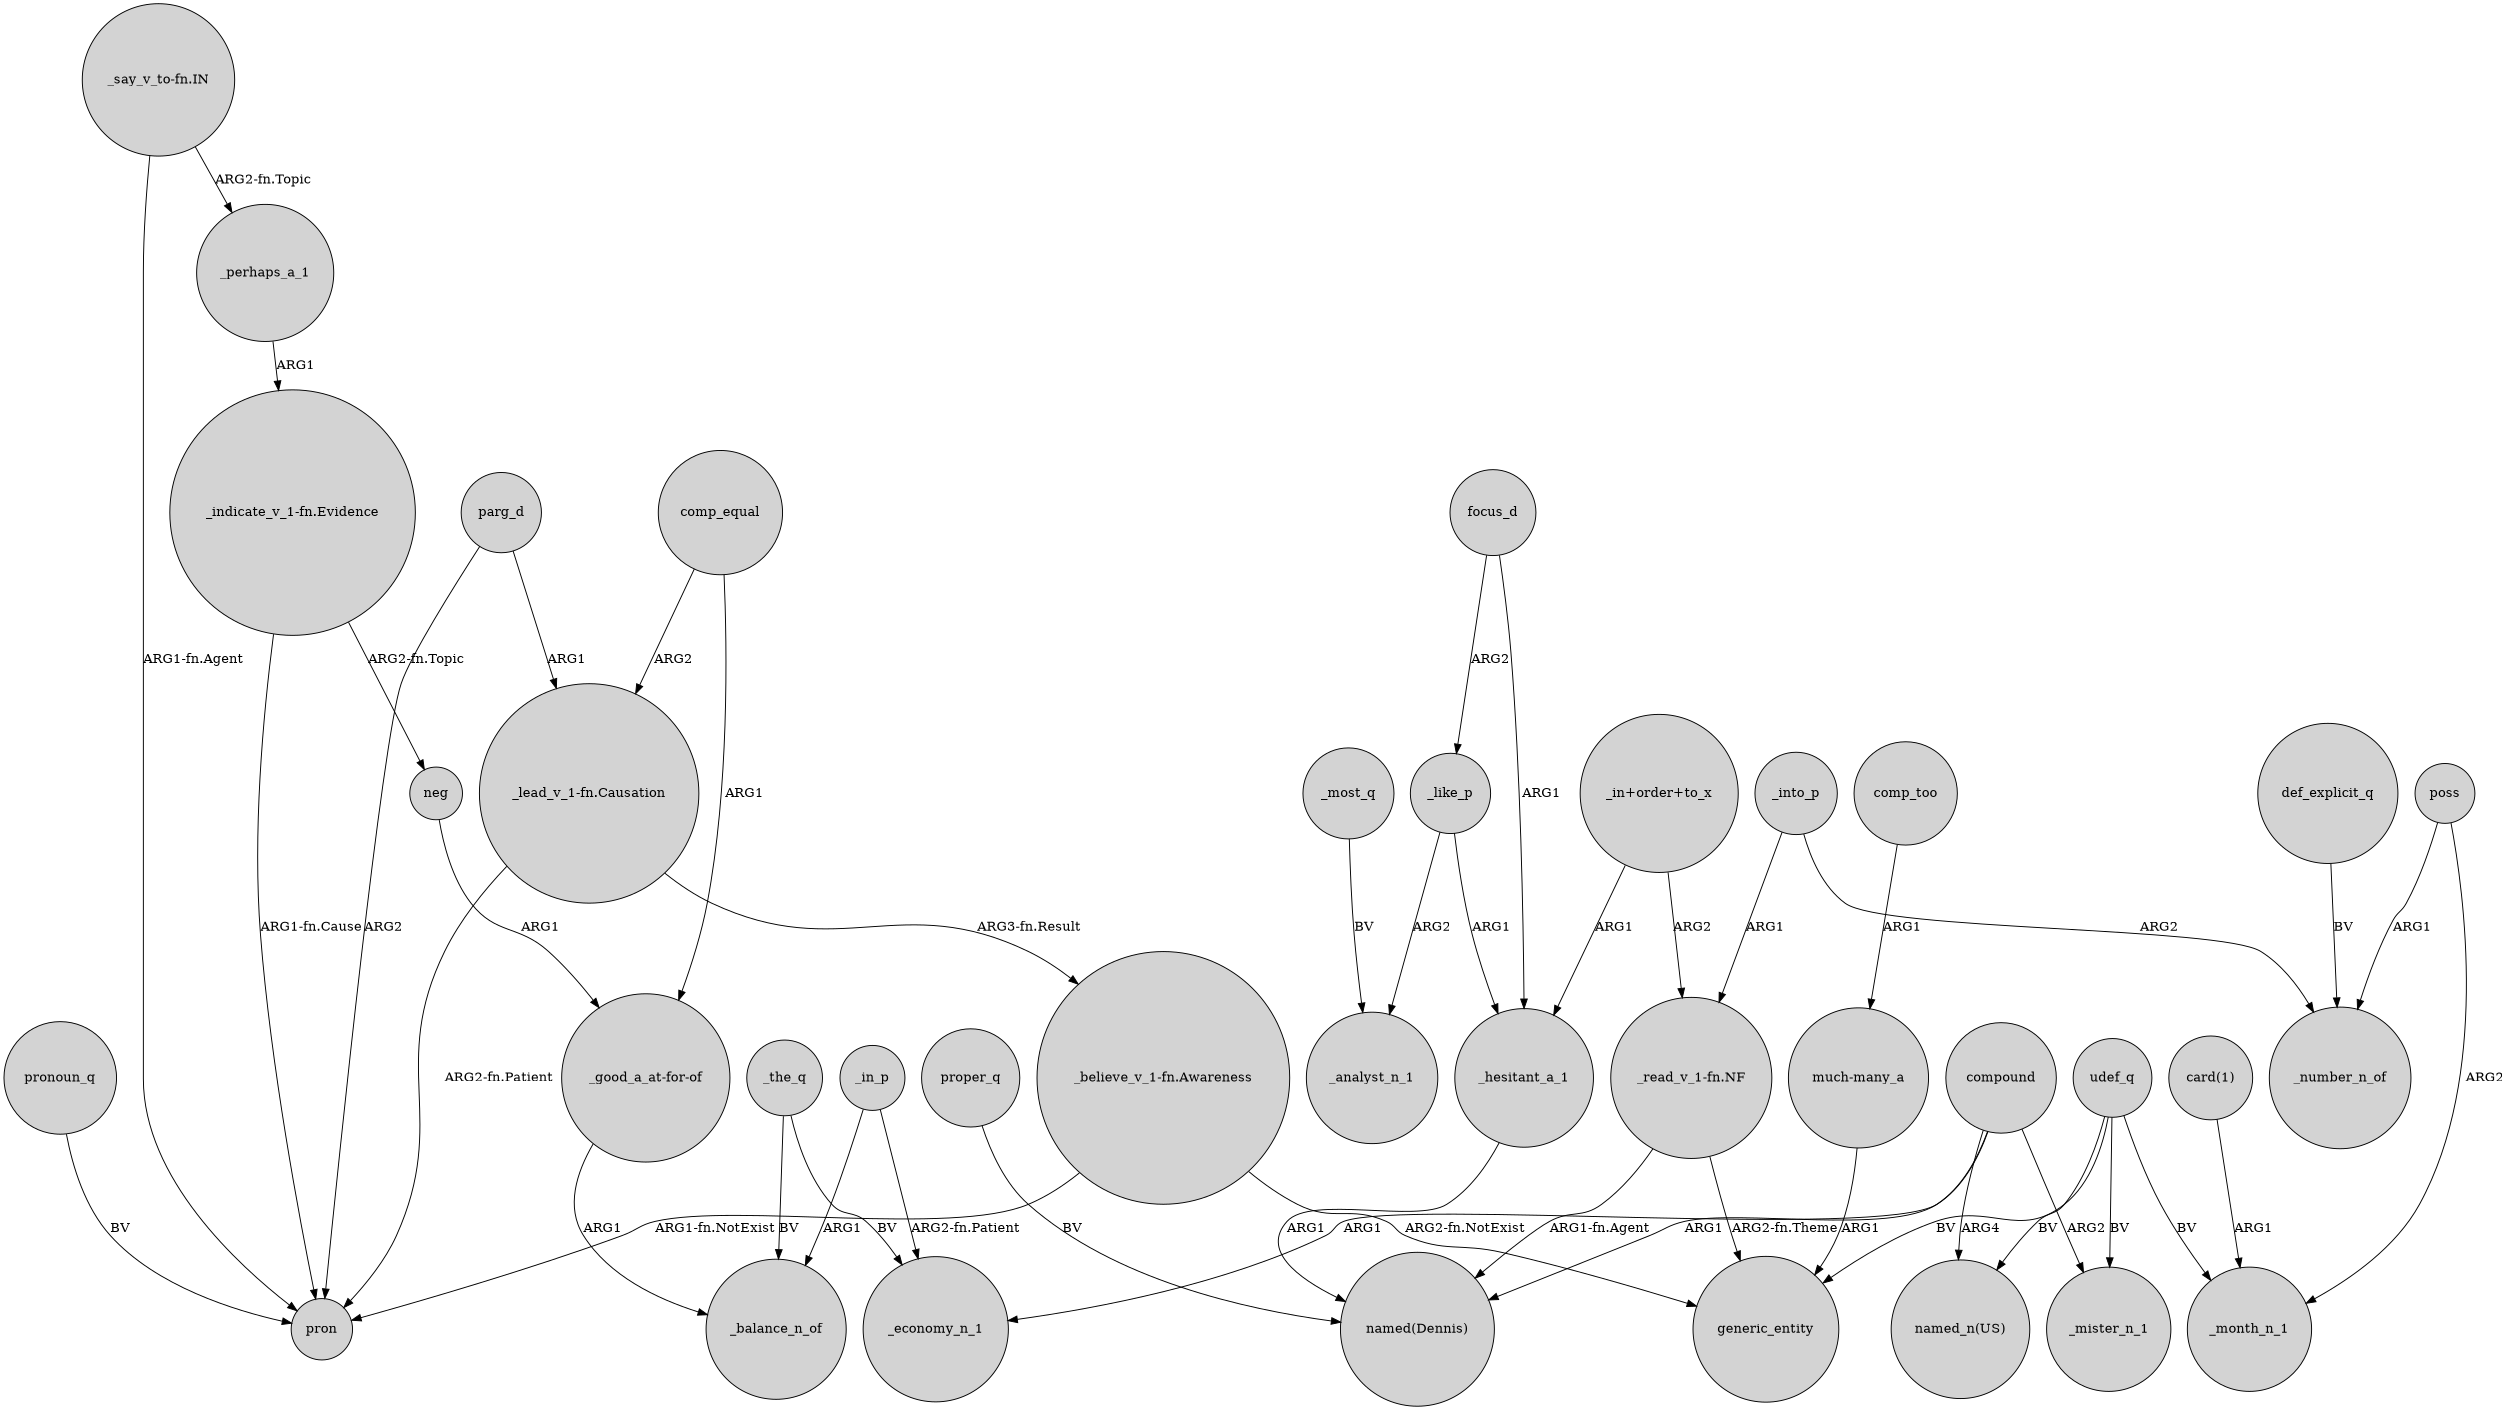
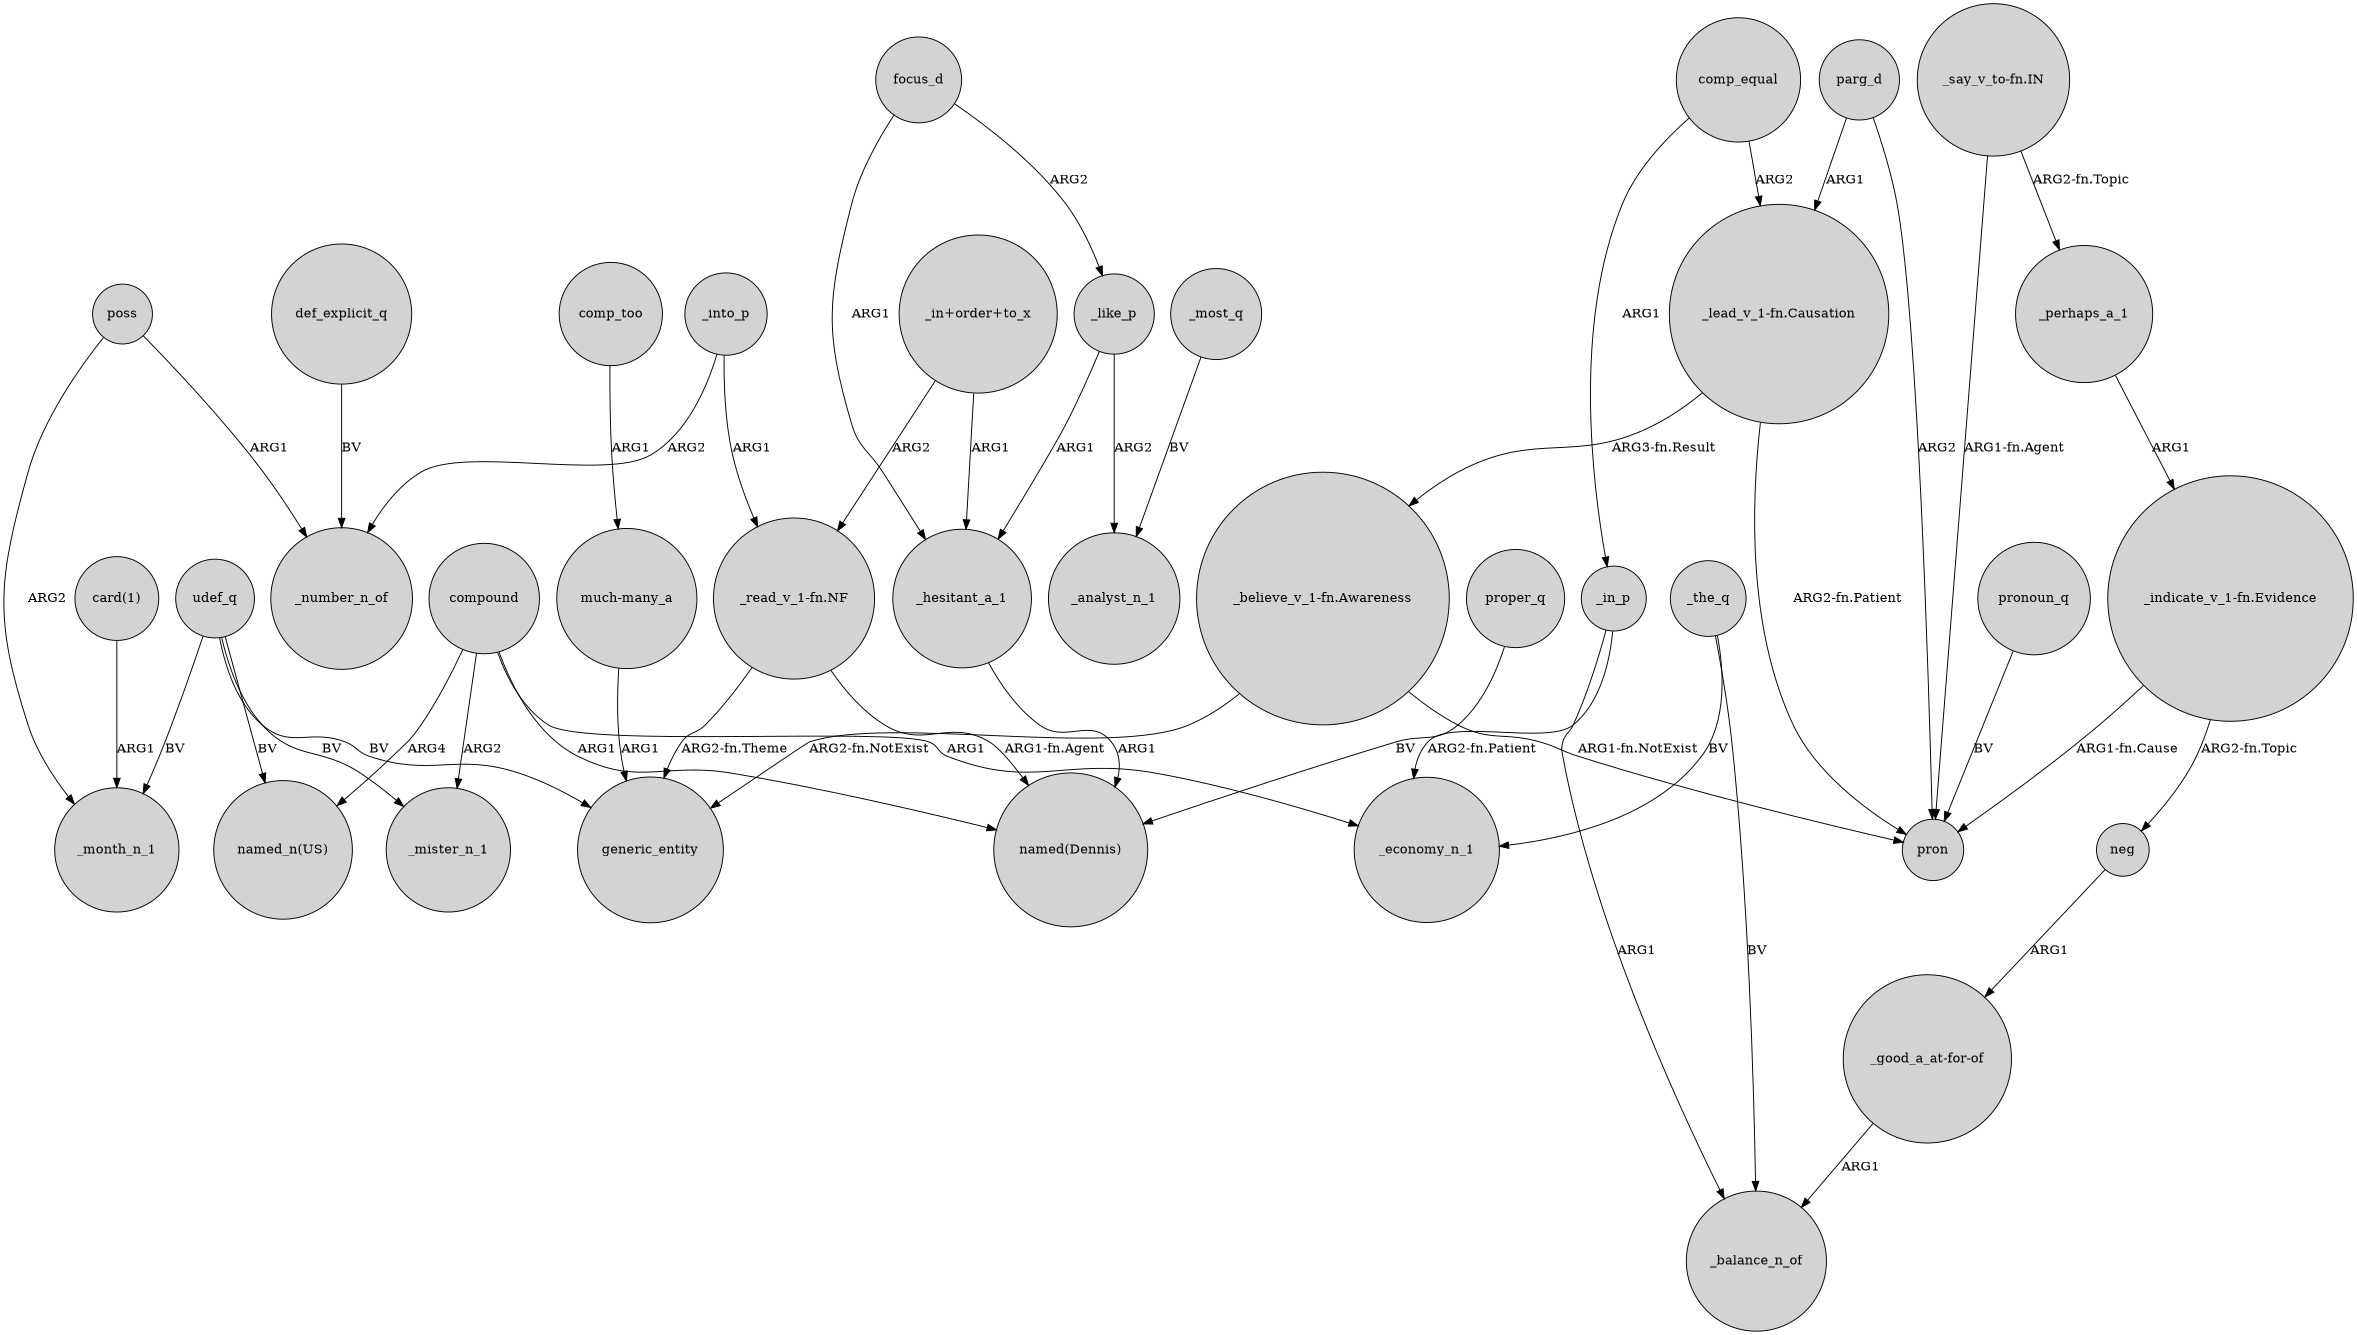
(722, 785) -> (1594, 324)
